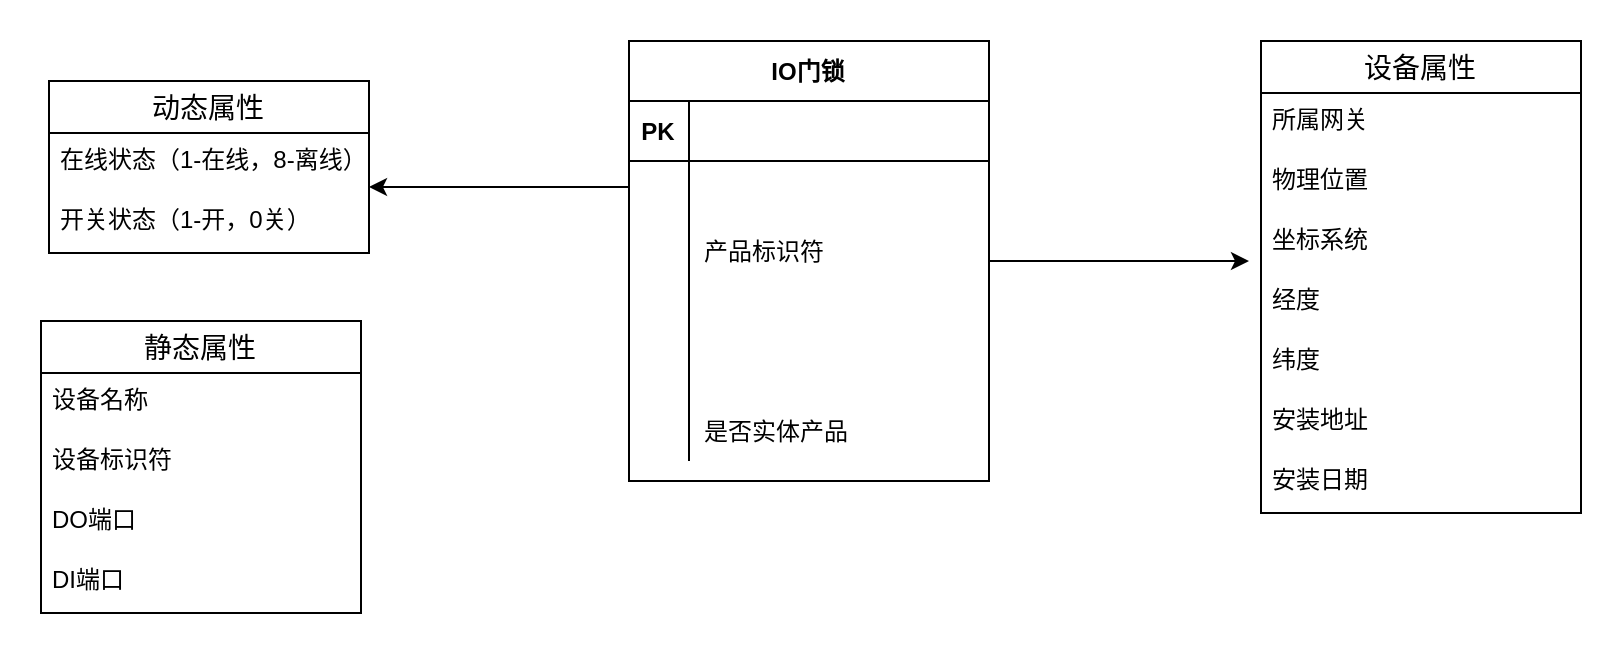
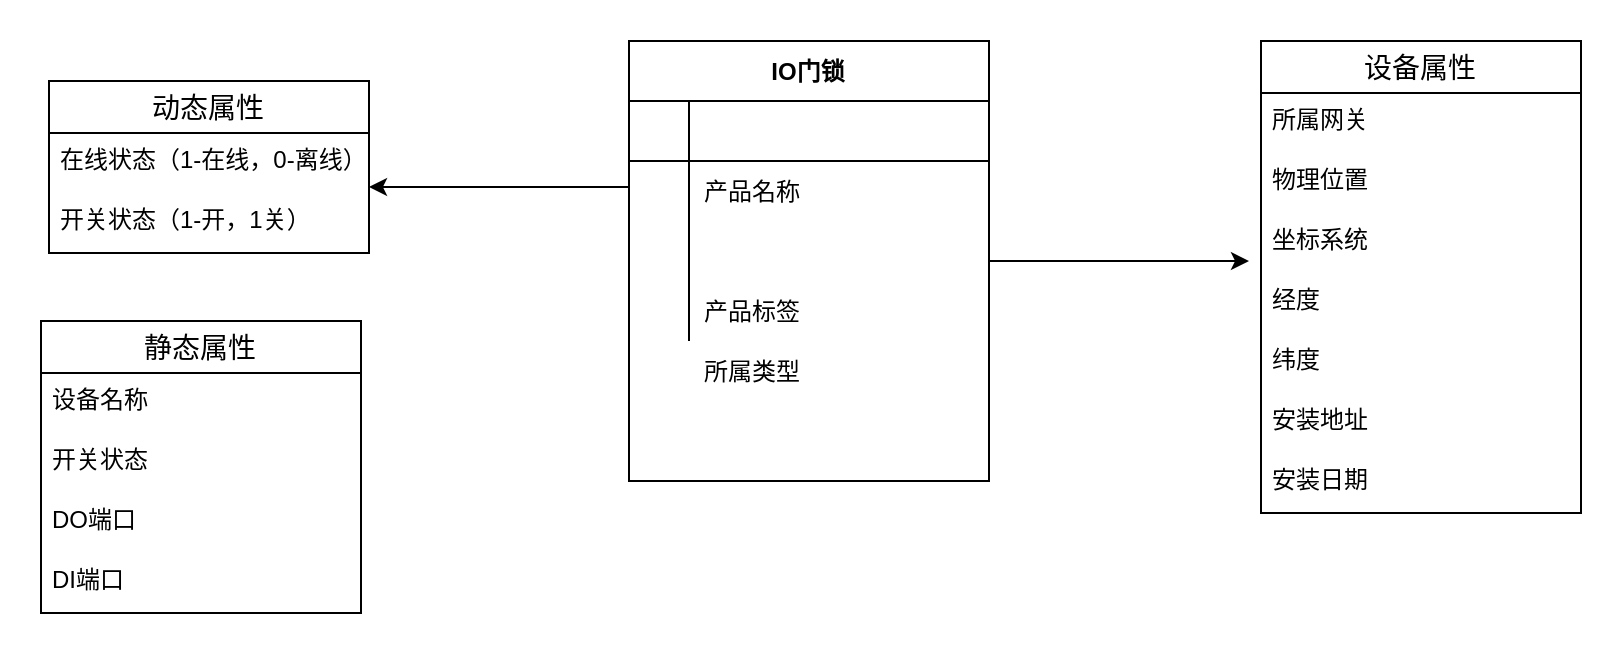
(659, 131) -> none
(219, 160) -> (219, 160)
none -> (839, 191)
(188, 220) -> (188, 220)
(839, 251) -> none
none -> (839, 311)
none -> (839, 371)
(839, 431) -> none
(112, 460) -> (100, 460)
